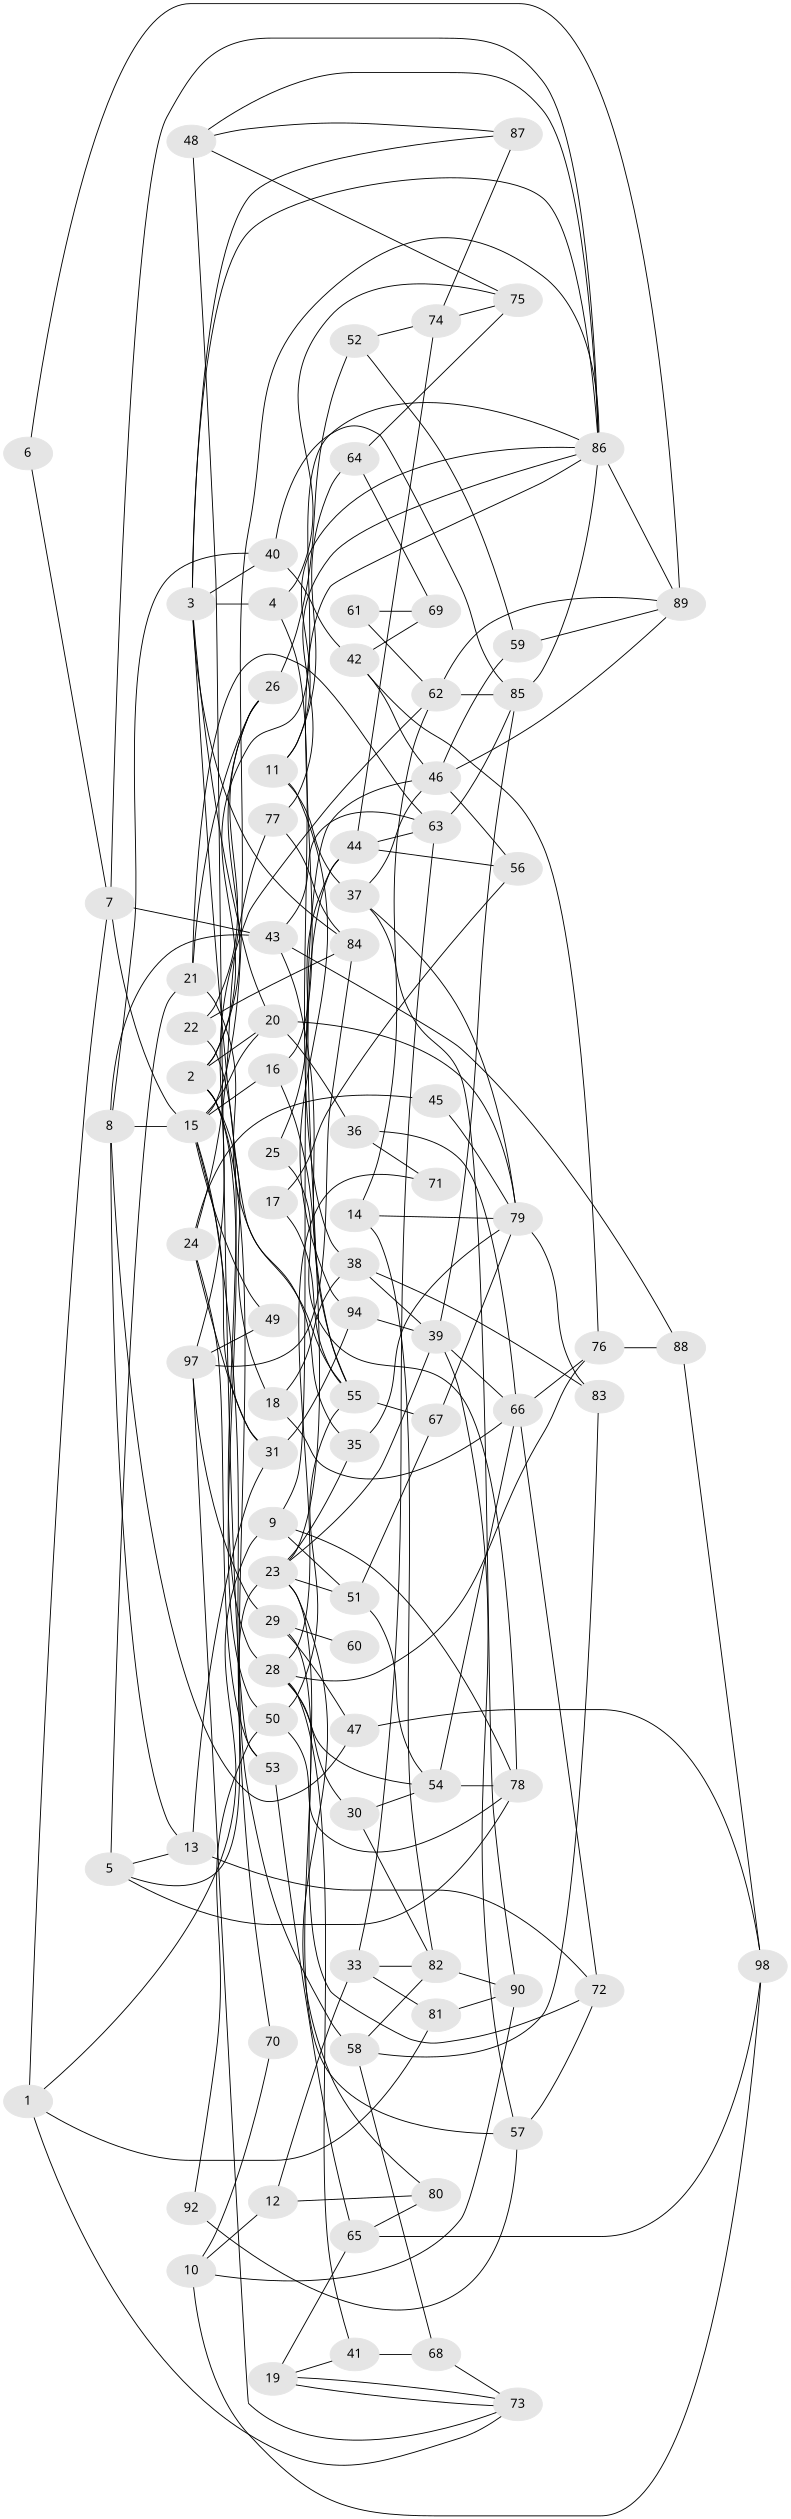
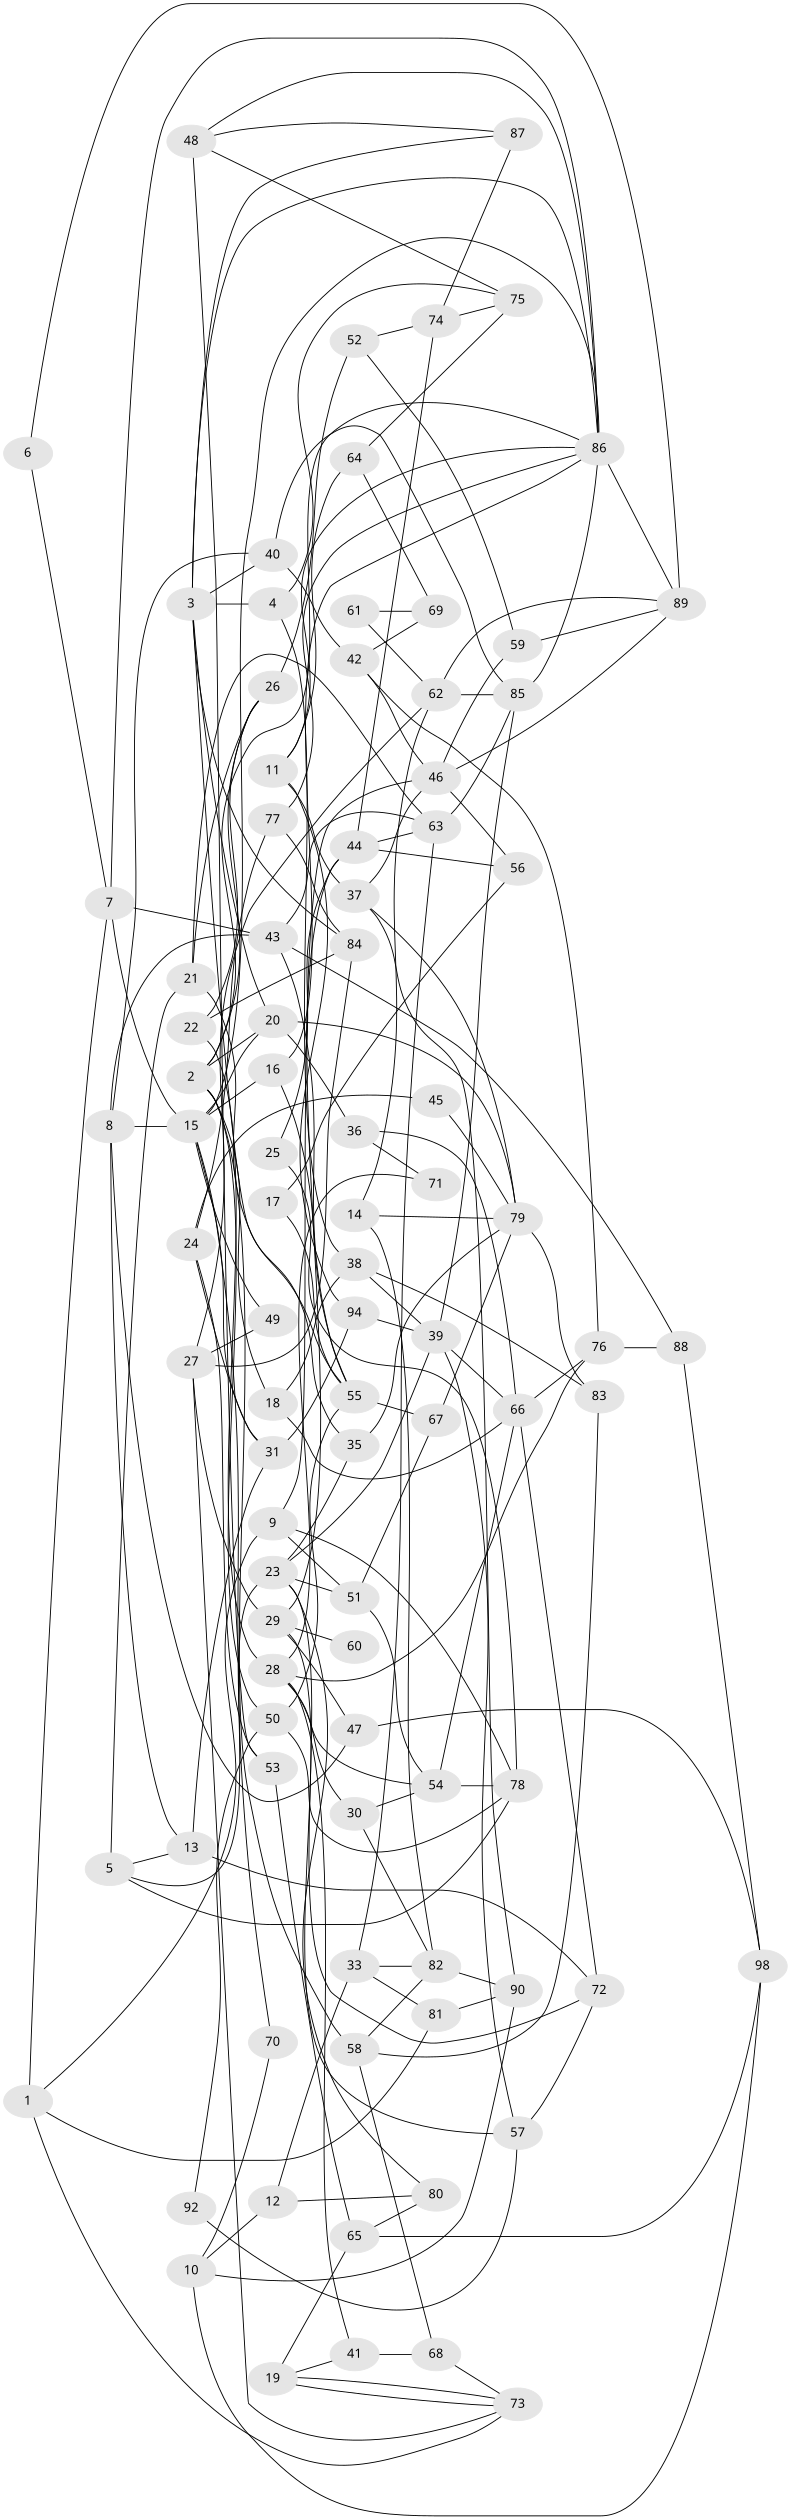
(191, 1362) -> (191, 1362)
(319, 1370) -> (319, 1367)
